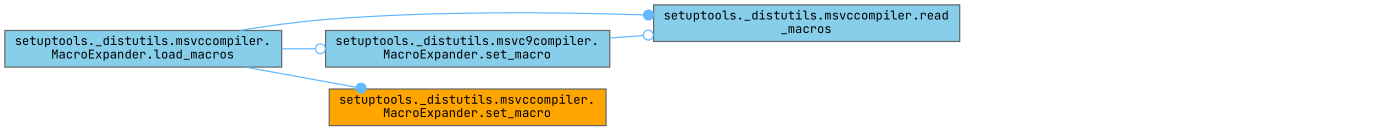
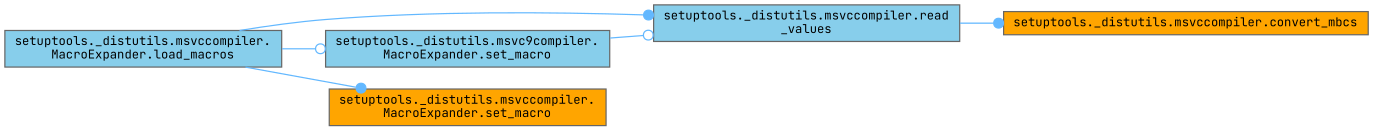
(807, 23) -> (807, 23)
none -> (1186, 23)
